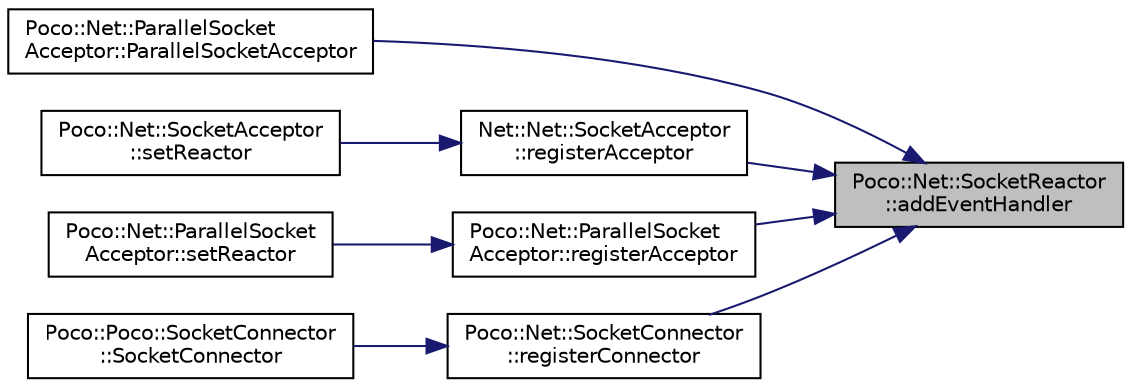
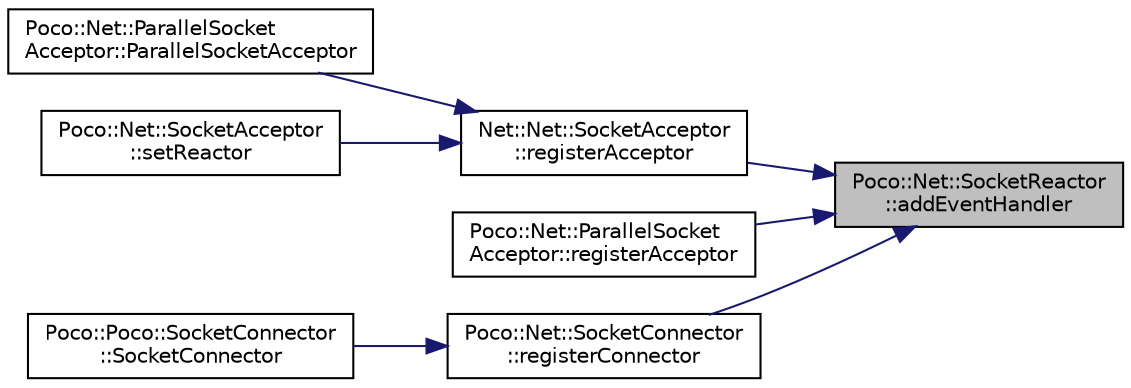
(647, 67) -> (387, 90)
(191, 245) -> none
